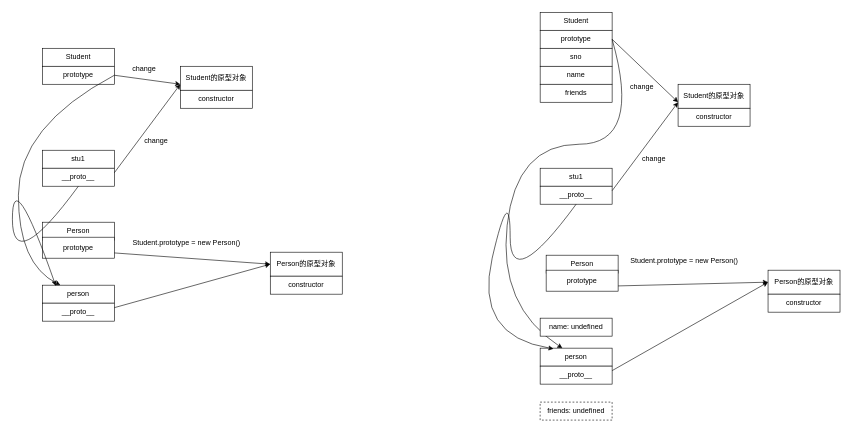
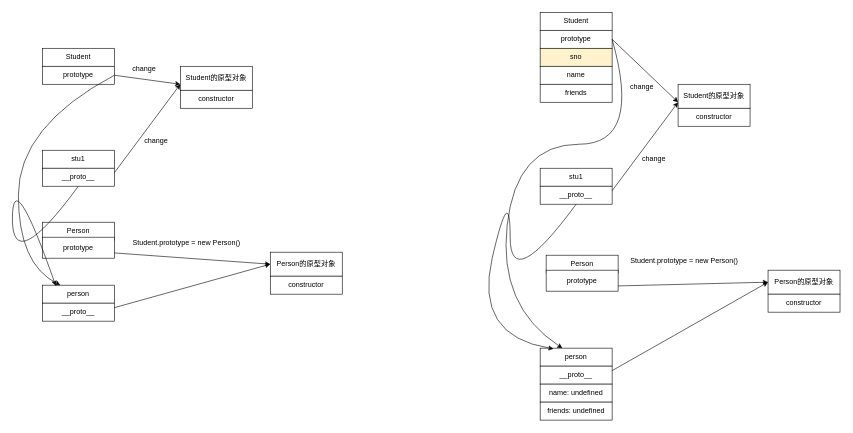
(576, 57) -> (576, 57)
(576, 327) -> (576, 393)
(576, 411) -> (576, 411)
